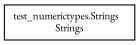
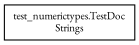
(70, 22) -> (70, 22)
